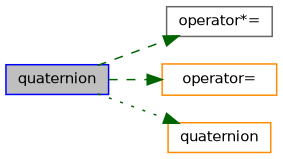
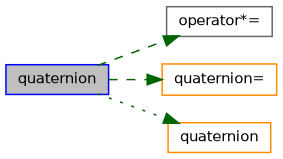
(219, 80) -> (219, 80)
